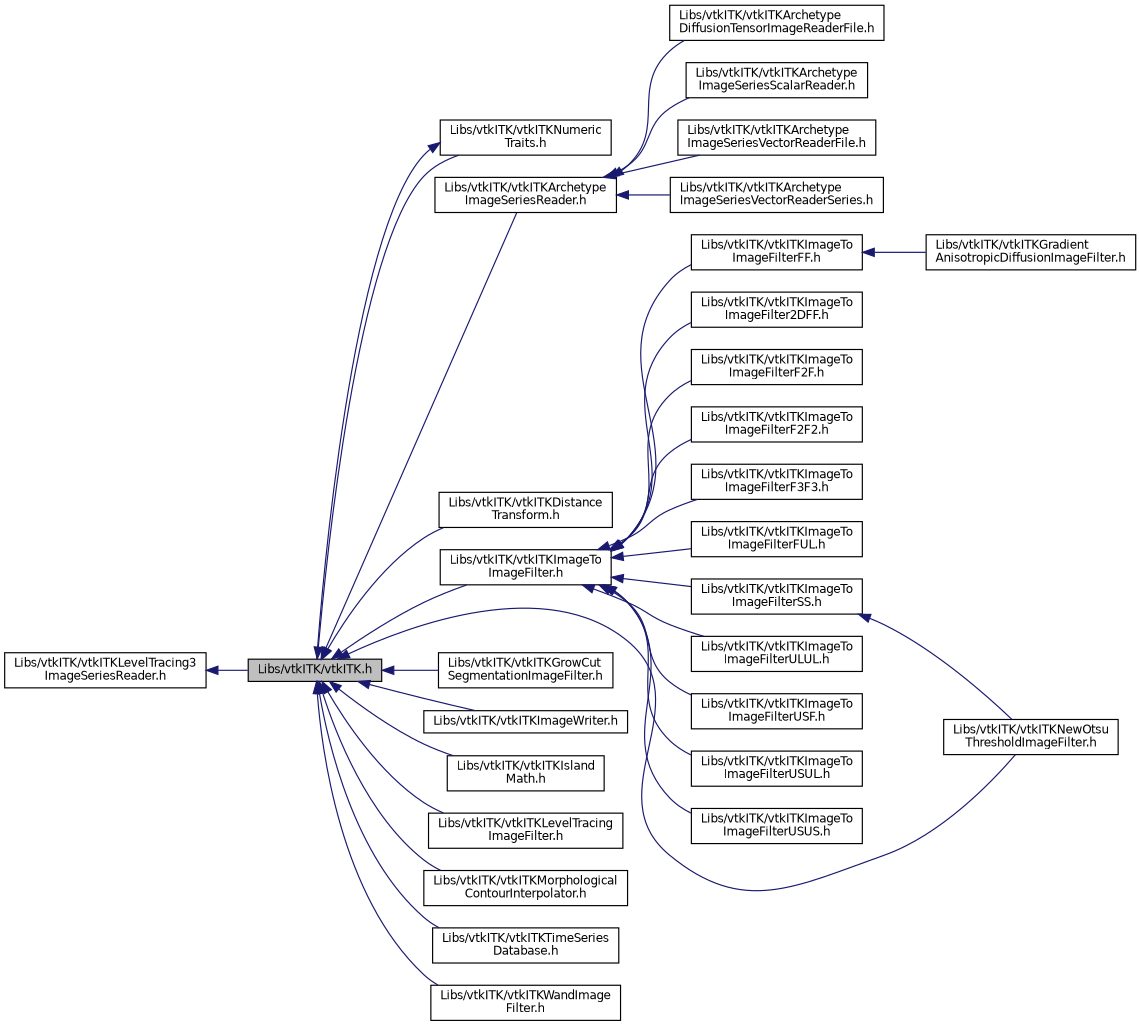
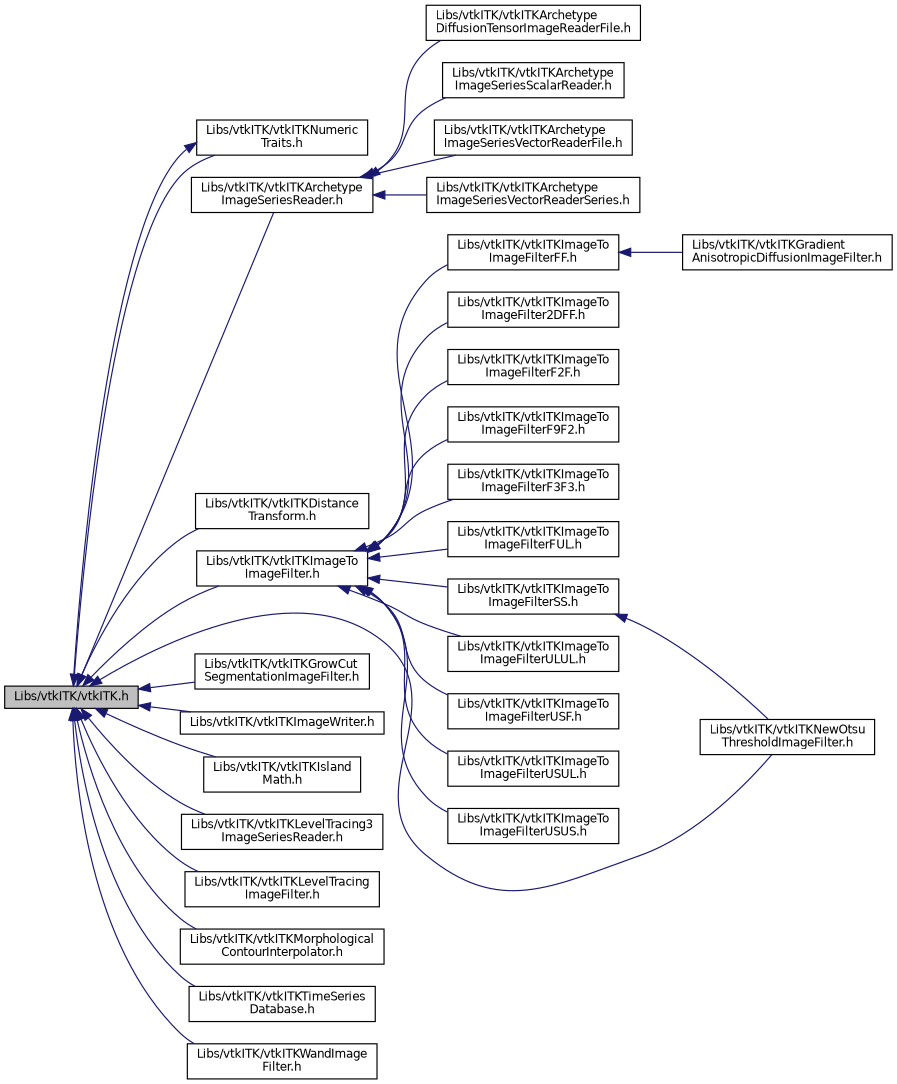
(777, 424) -> (533, 424)
(233, 670) -> (141, 774)
